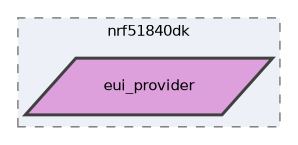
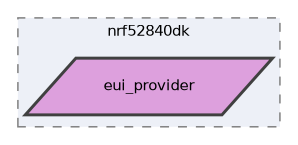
(149, 32) -> (149, 32)
